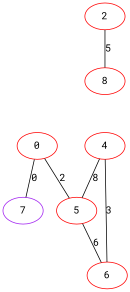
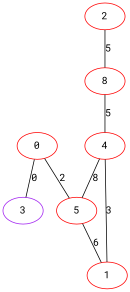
none -> (105, 114)
(23, 211) -> (23, 211)
(107, 275) -> (107, 275)
